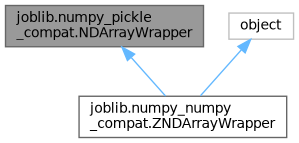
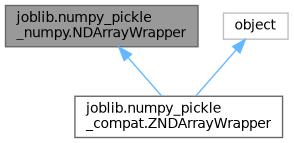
(104, 26) -> (102, 26)
(183, 117) -> (179, 117)
